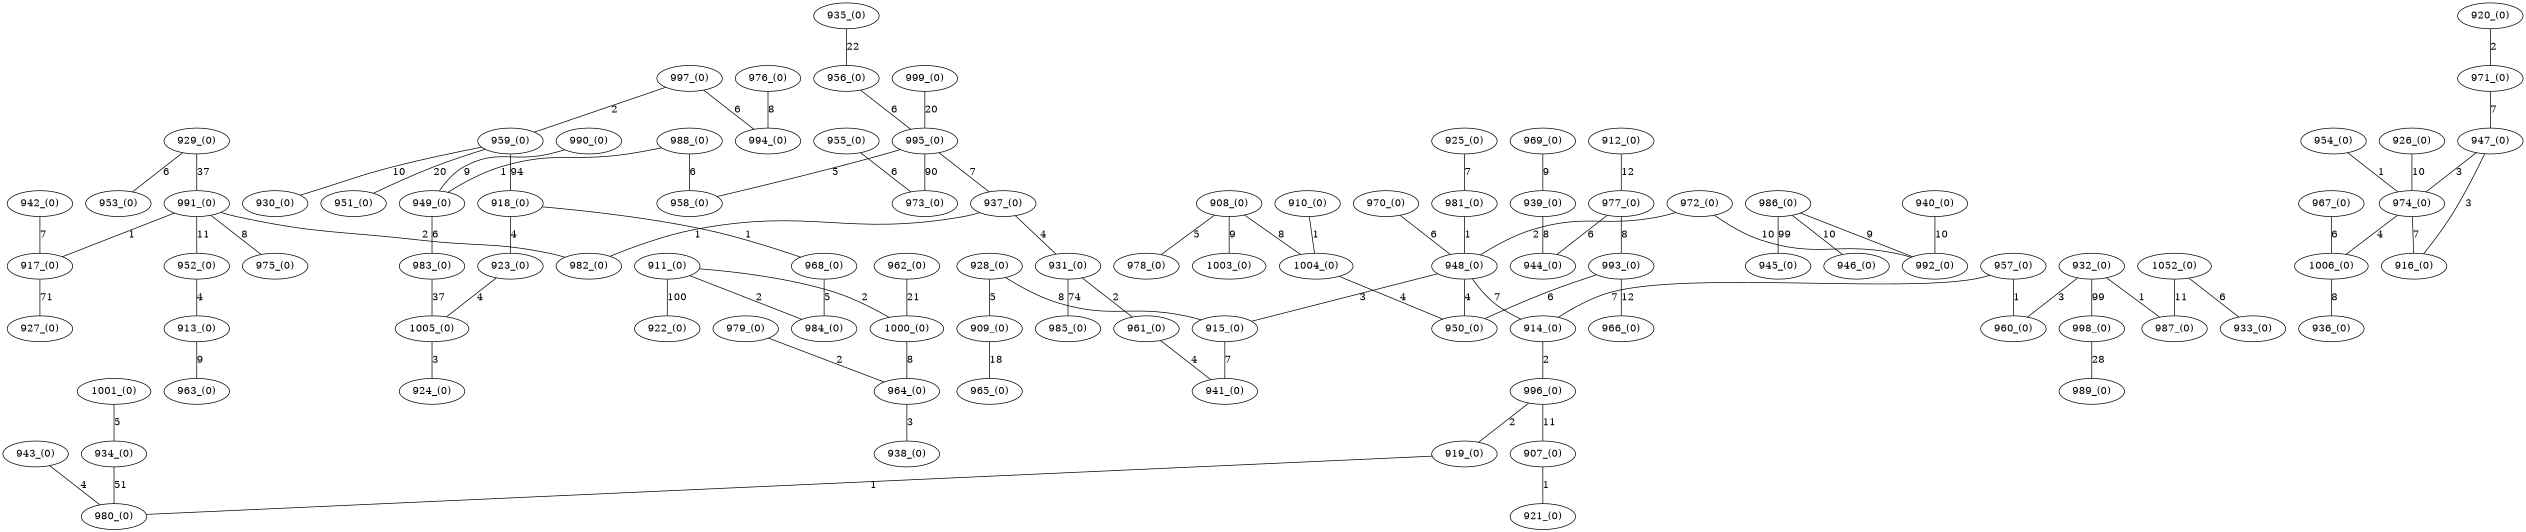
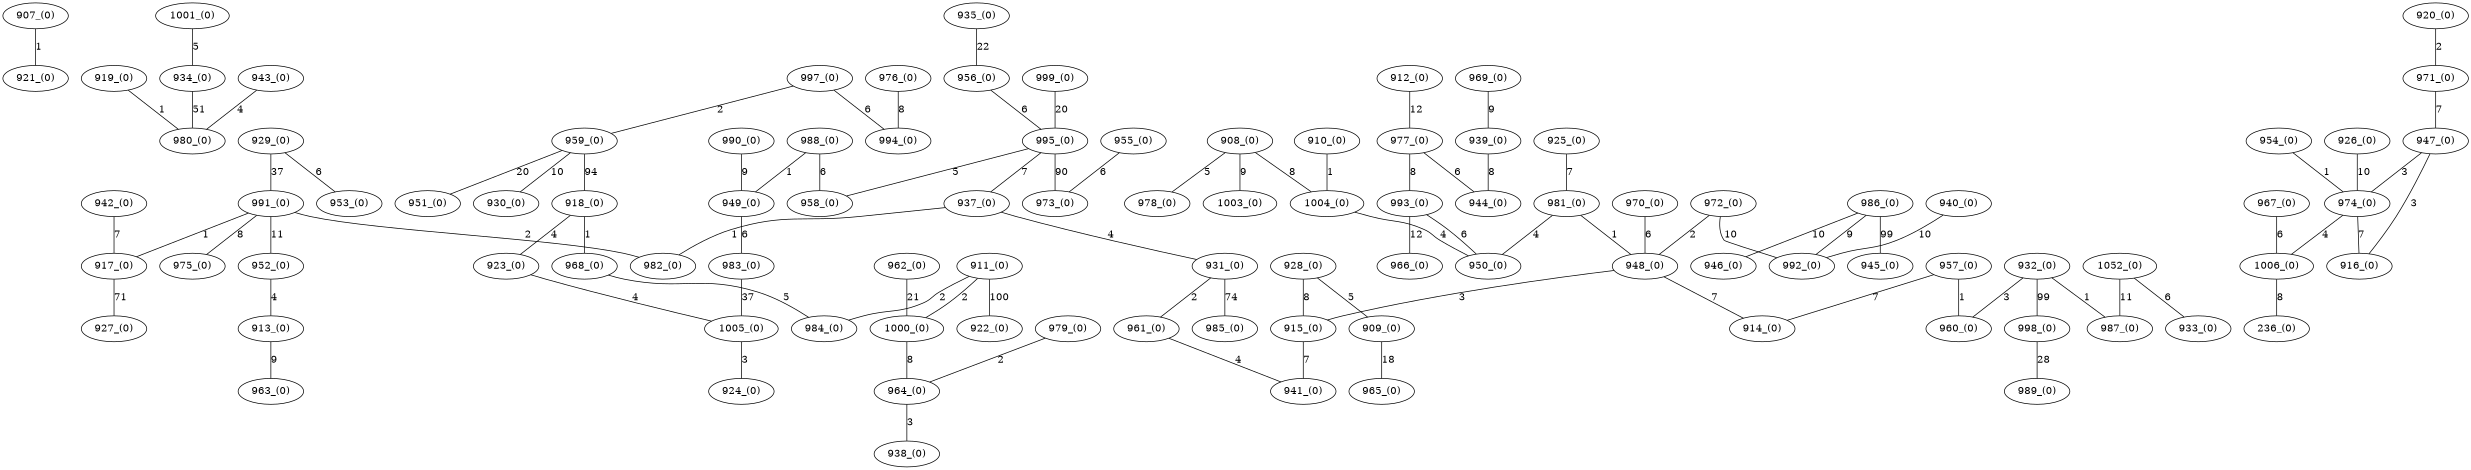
(1464, 297) -> (1527, 235)
(2331, 329) -> (2277, 329)
(1543, 391) -> none
